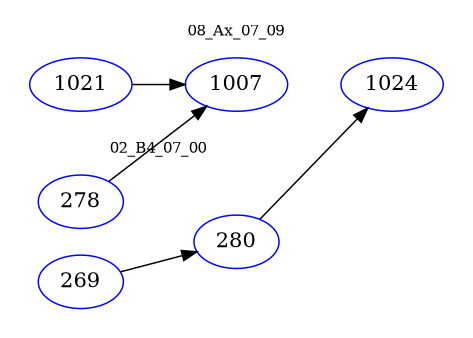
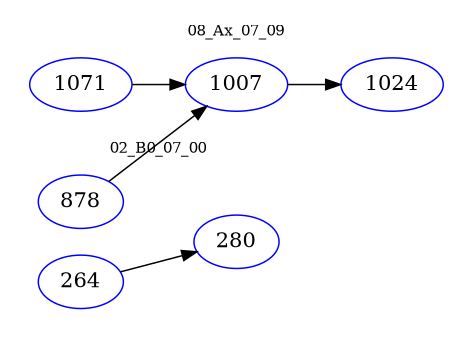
(81, 85) -> (81, 85)
(159, 149) -> (159, 149)
(309, 169) -> (307, 85)
(81, 202) -> (81, 202)
(81, 282) -> (81, 282)
